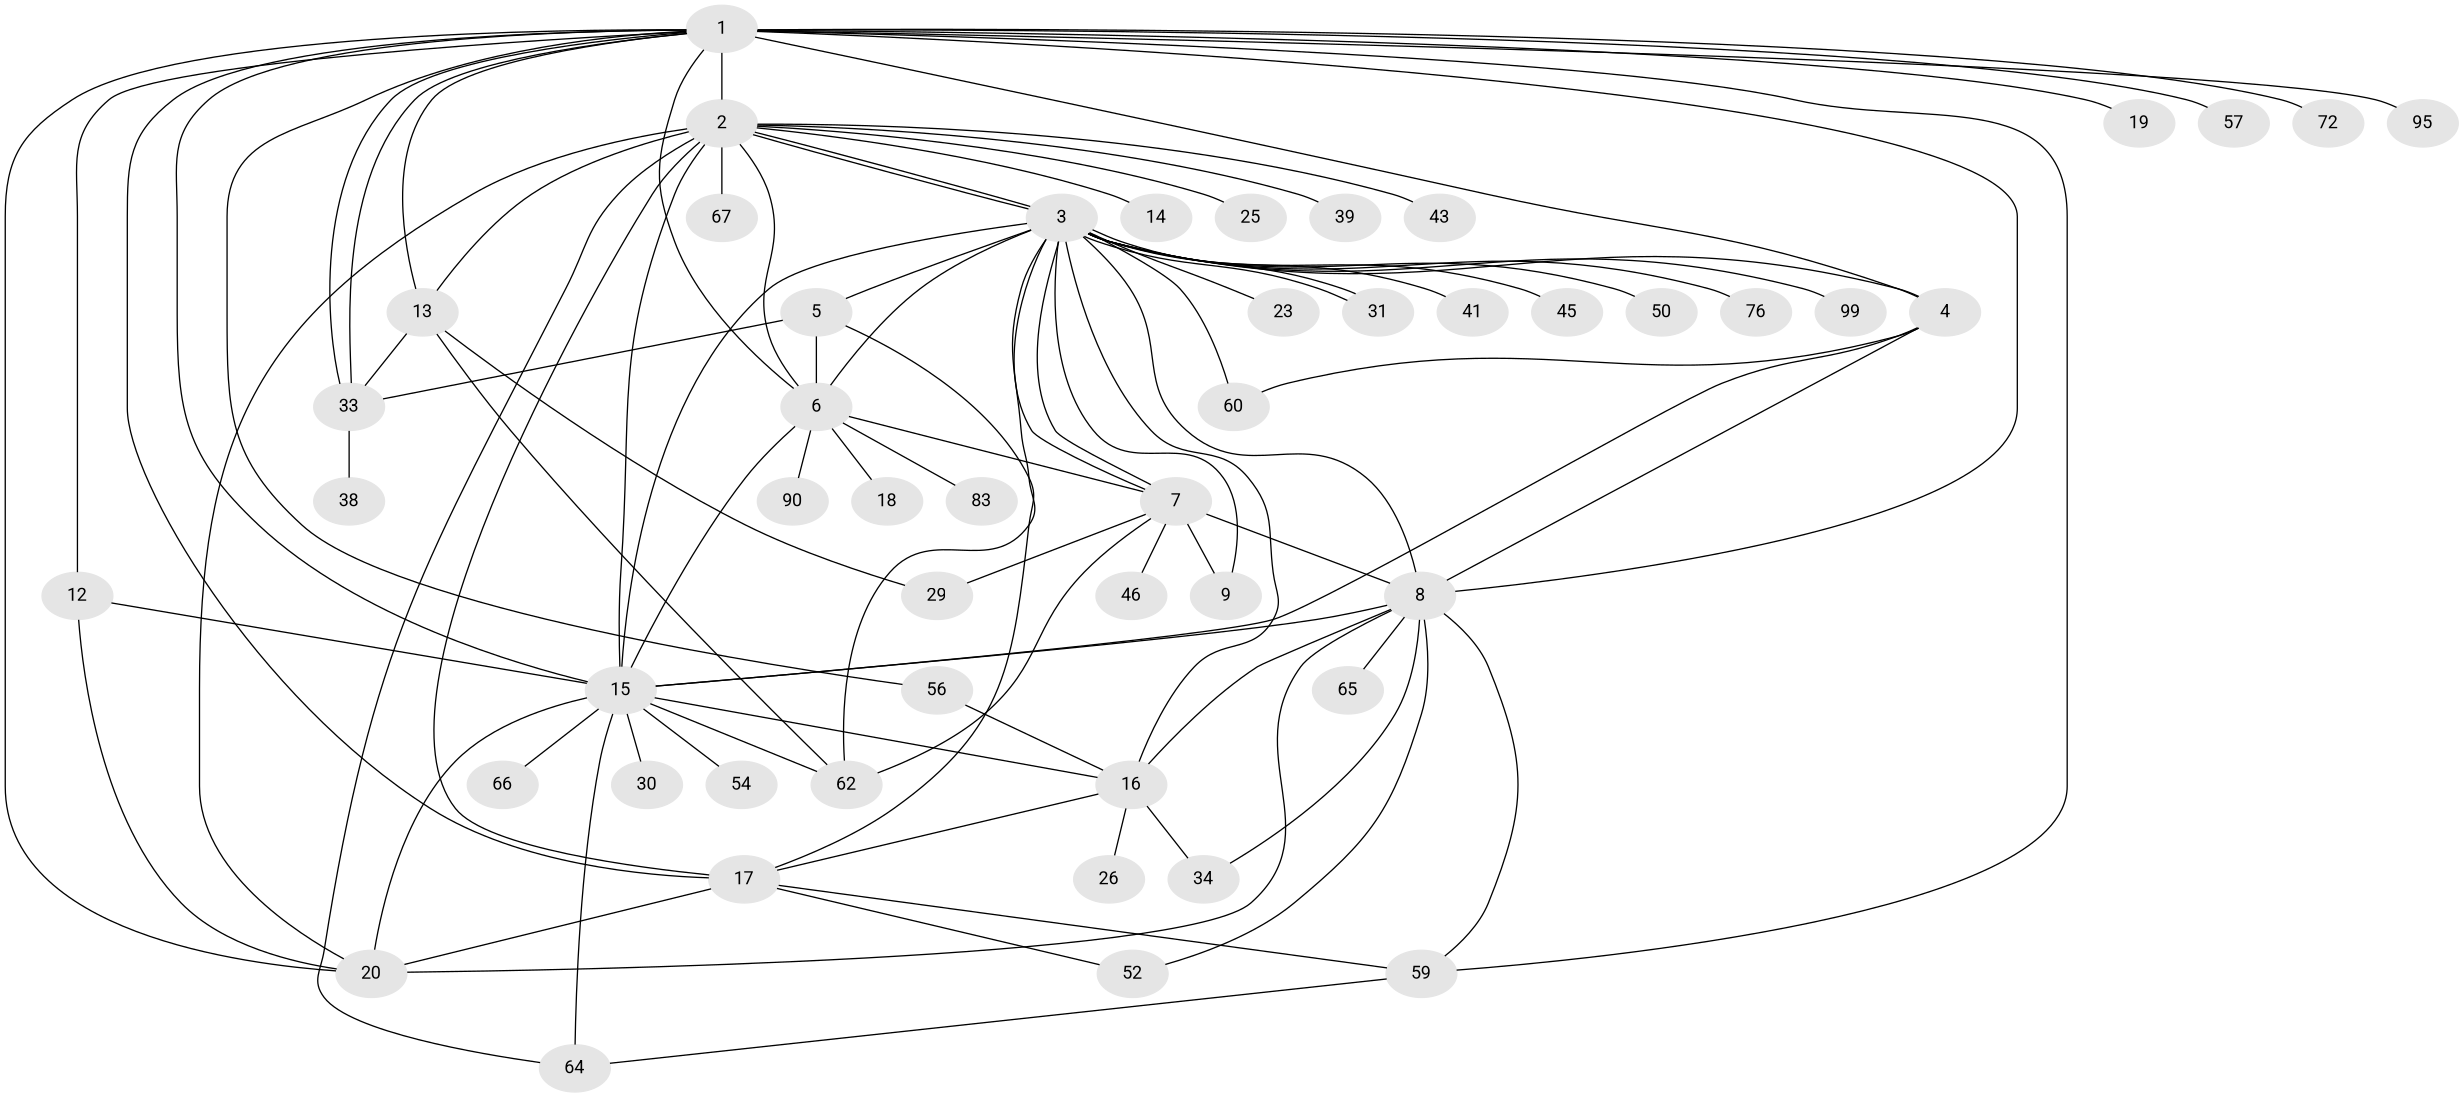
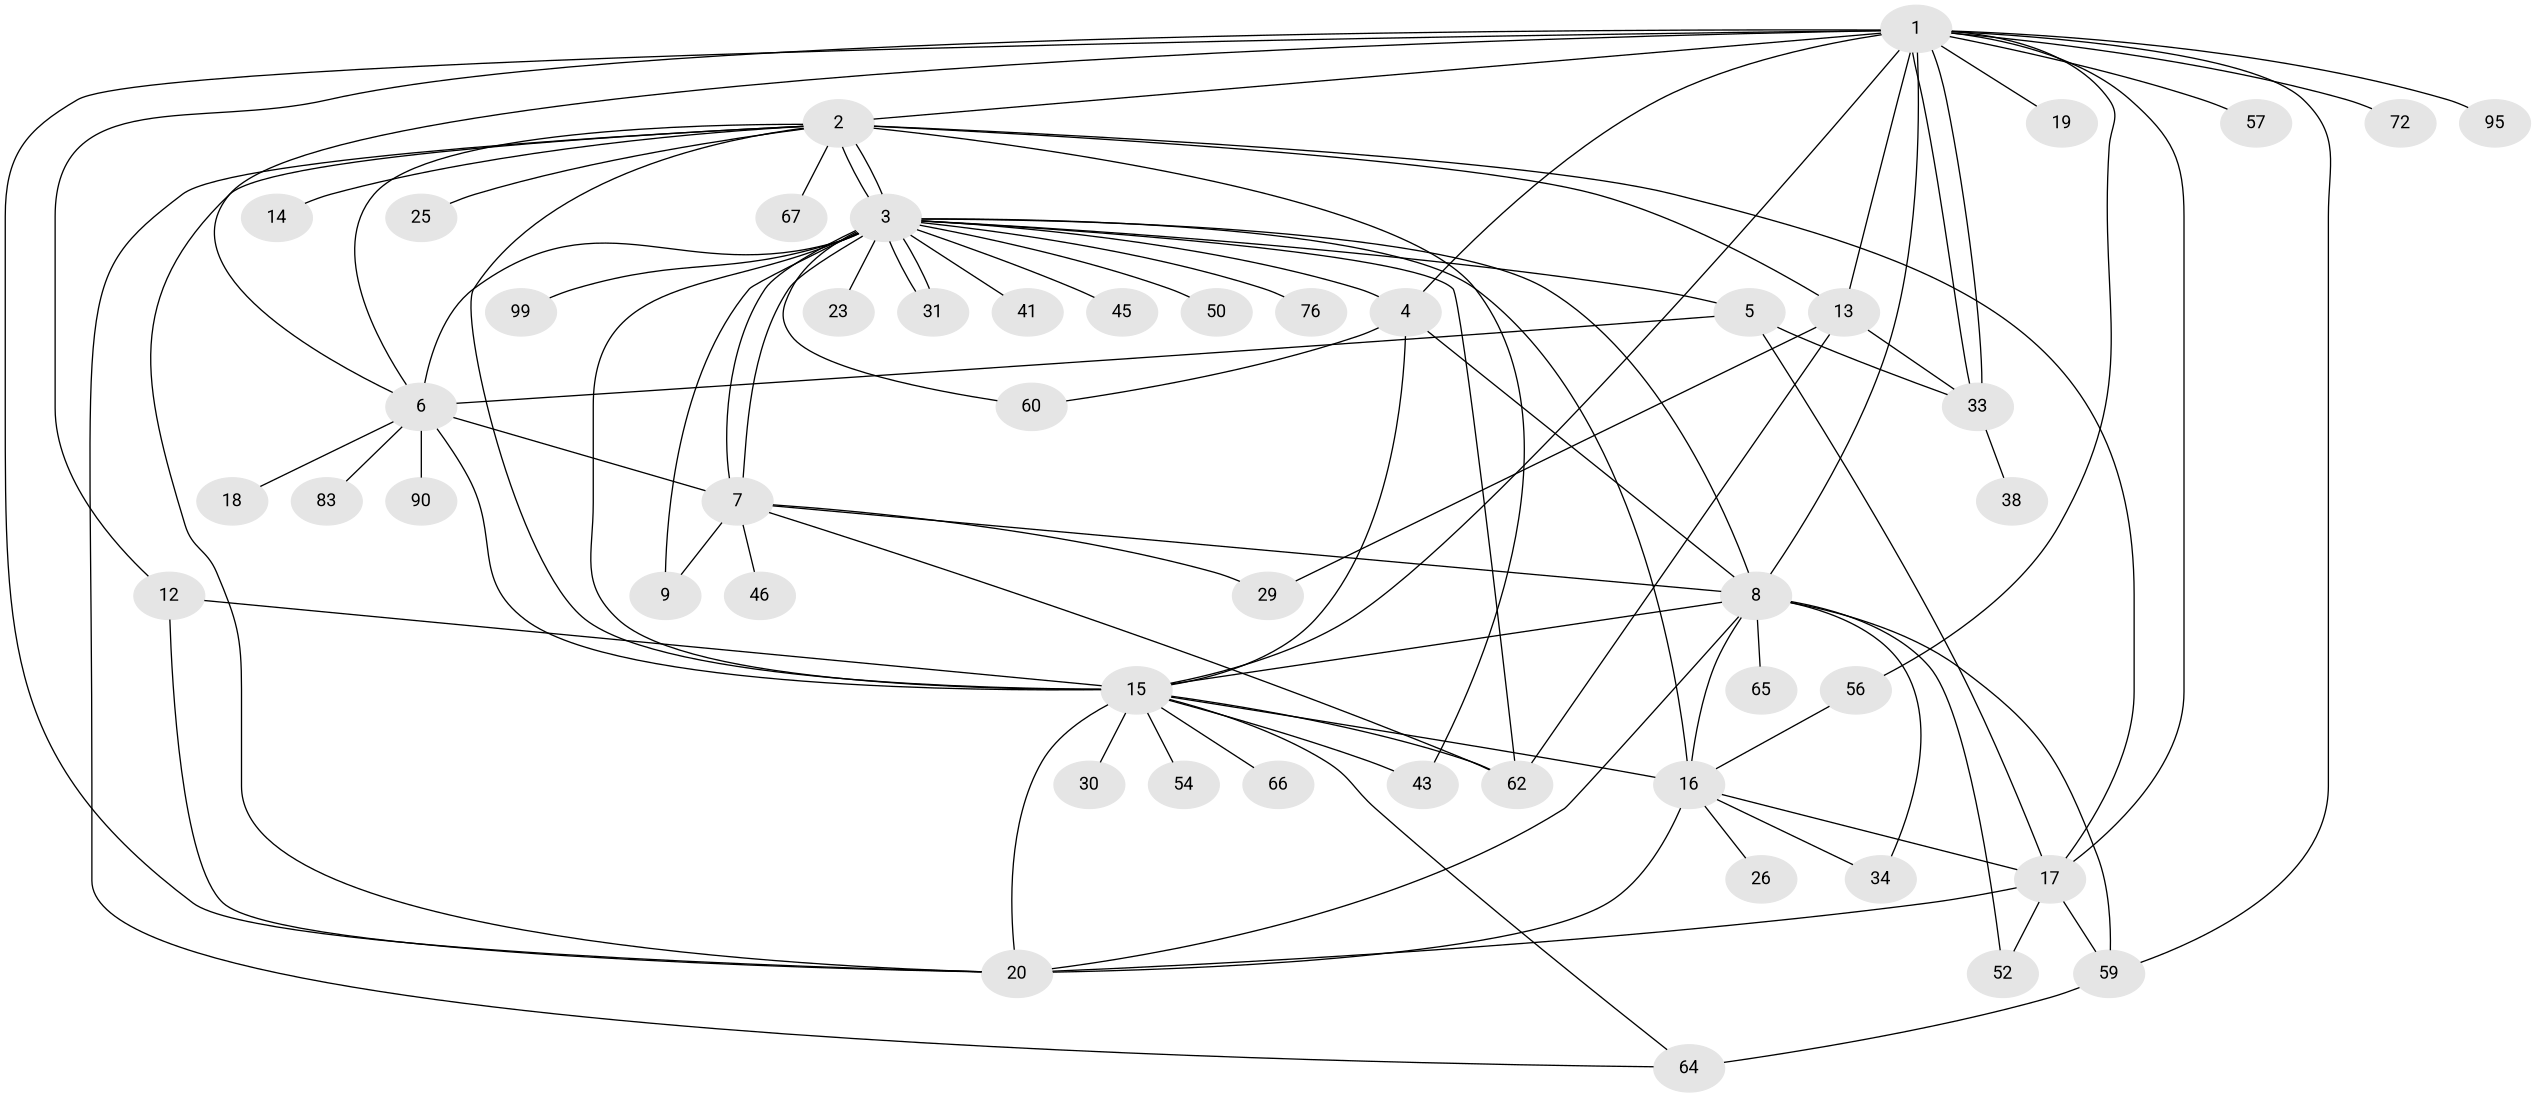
(1345, 218) -> none
none -> (1305, 740)
none -> (1545, 926)
